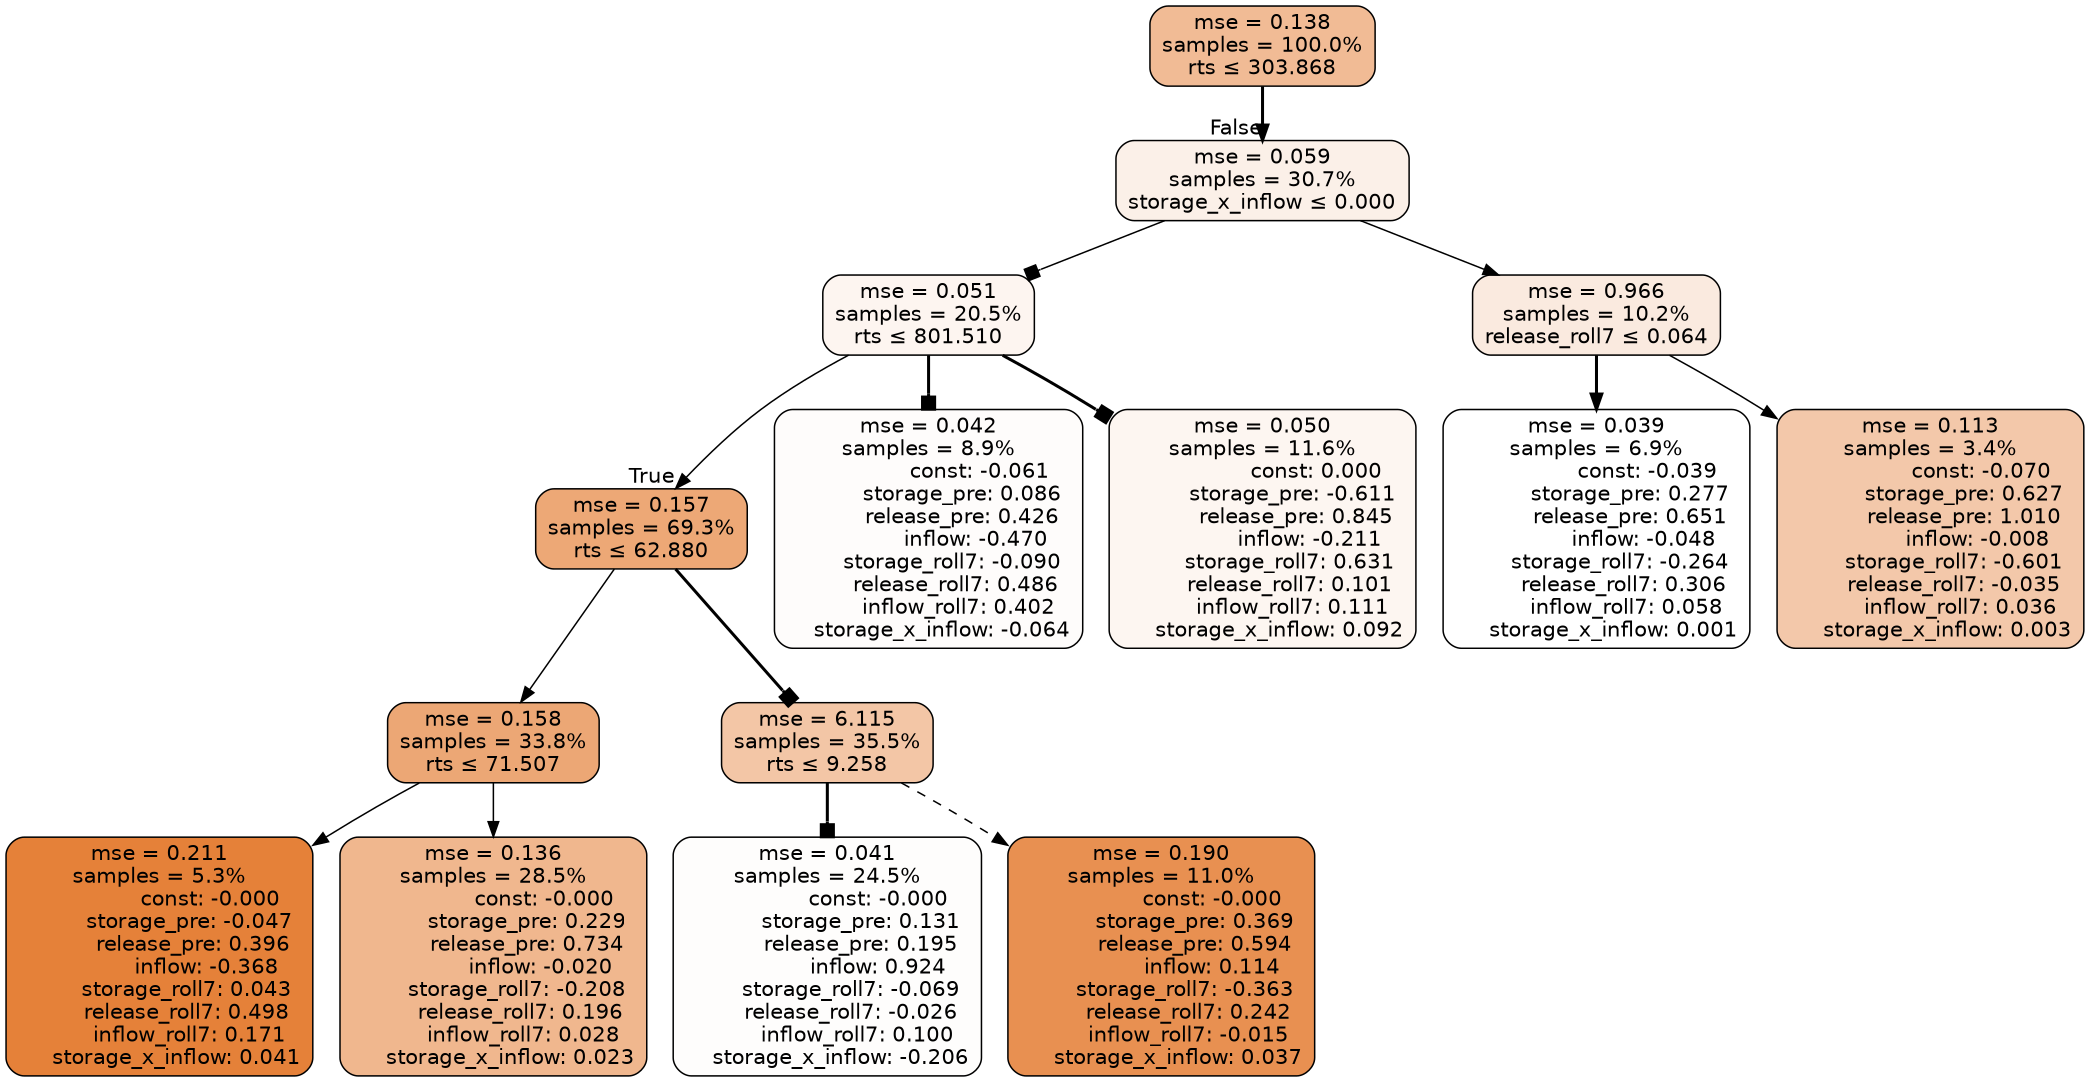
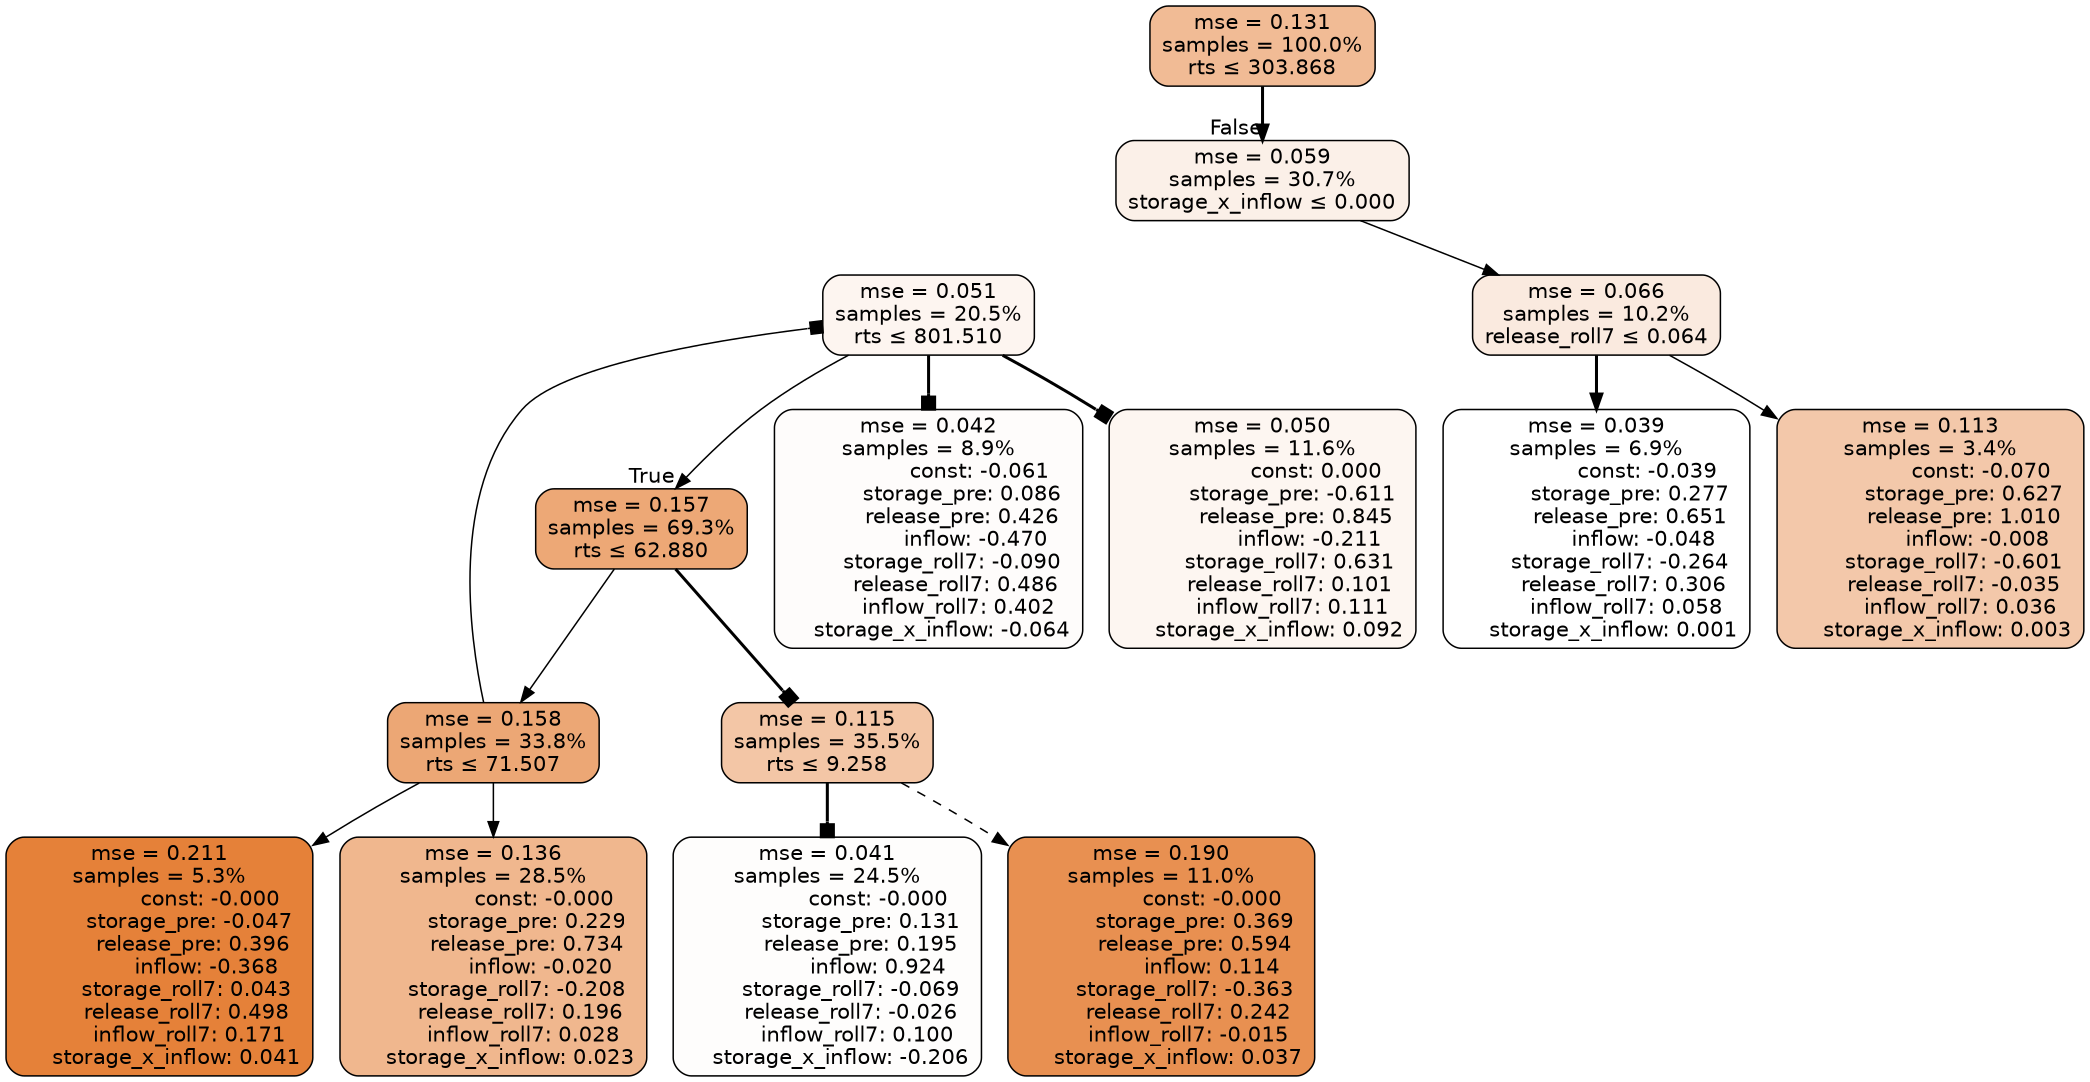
(1263, 46) -> (1263, 46)
(1103, 245) -> (521, 412)
(1596, 315) -> (1596, 315)
(827, 743) -> (827, 743)
